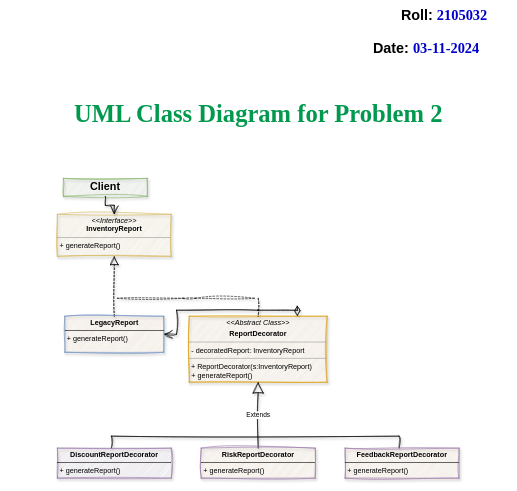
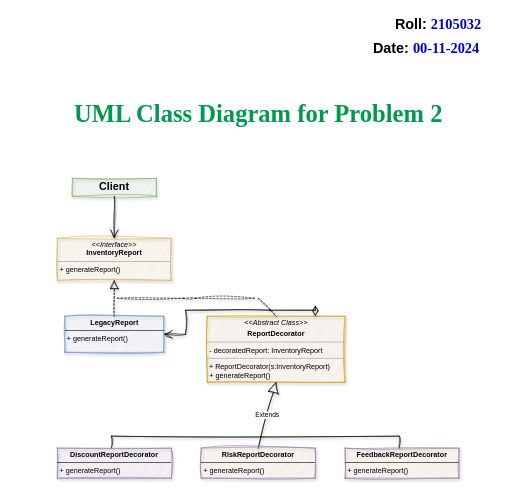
(444, 15) -> (438, 24)
(427, 48) -> (427, 48)
(105, 188) -> (114, 188)
(114, 236) -> (114, 260)
(114, 335) -> (114, 335)
(258, 350) -> (276, 350)
